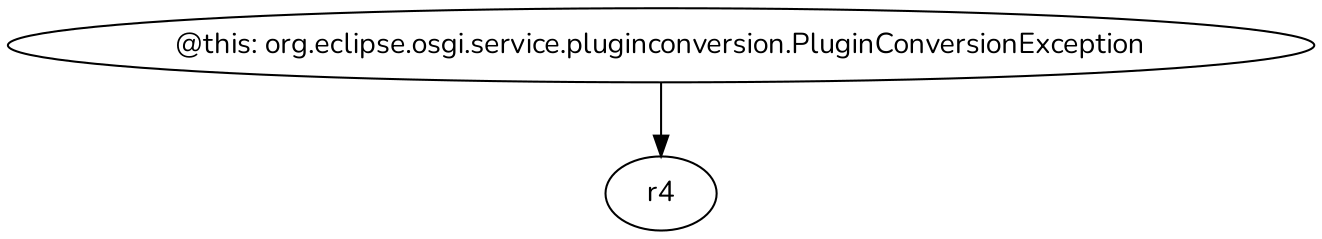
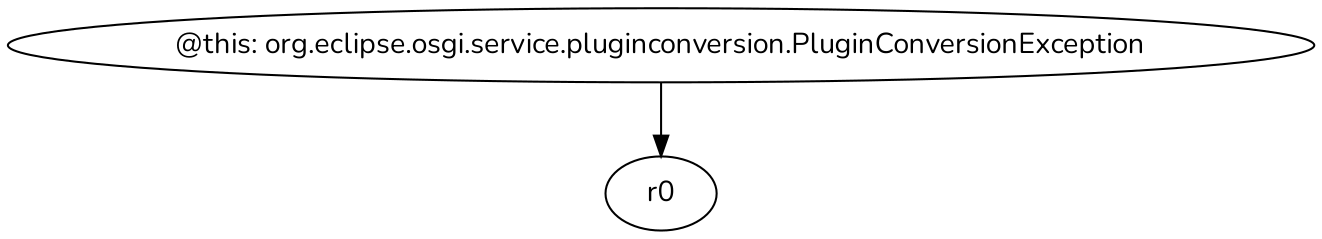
(661, 193) -> (661, 193)
